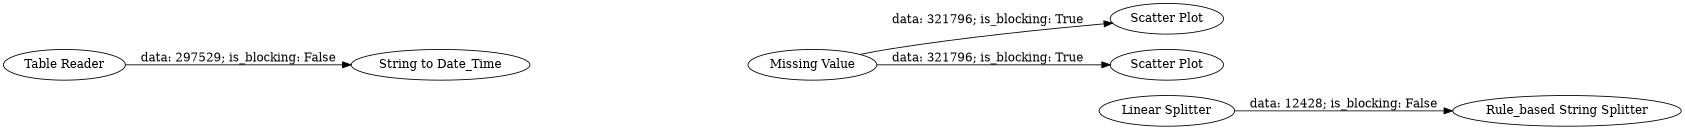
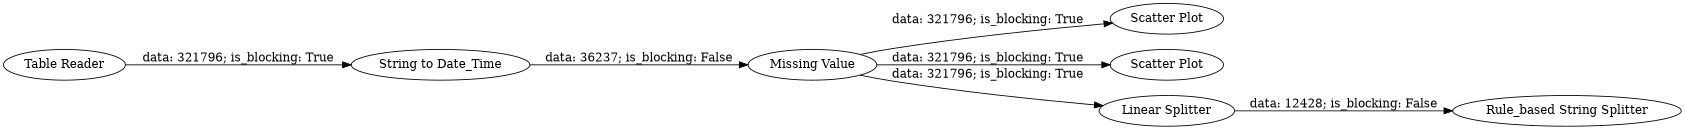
(238, 58) -> (238, 58)
none -> (635, 65)
none -> (977, 93)
